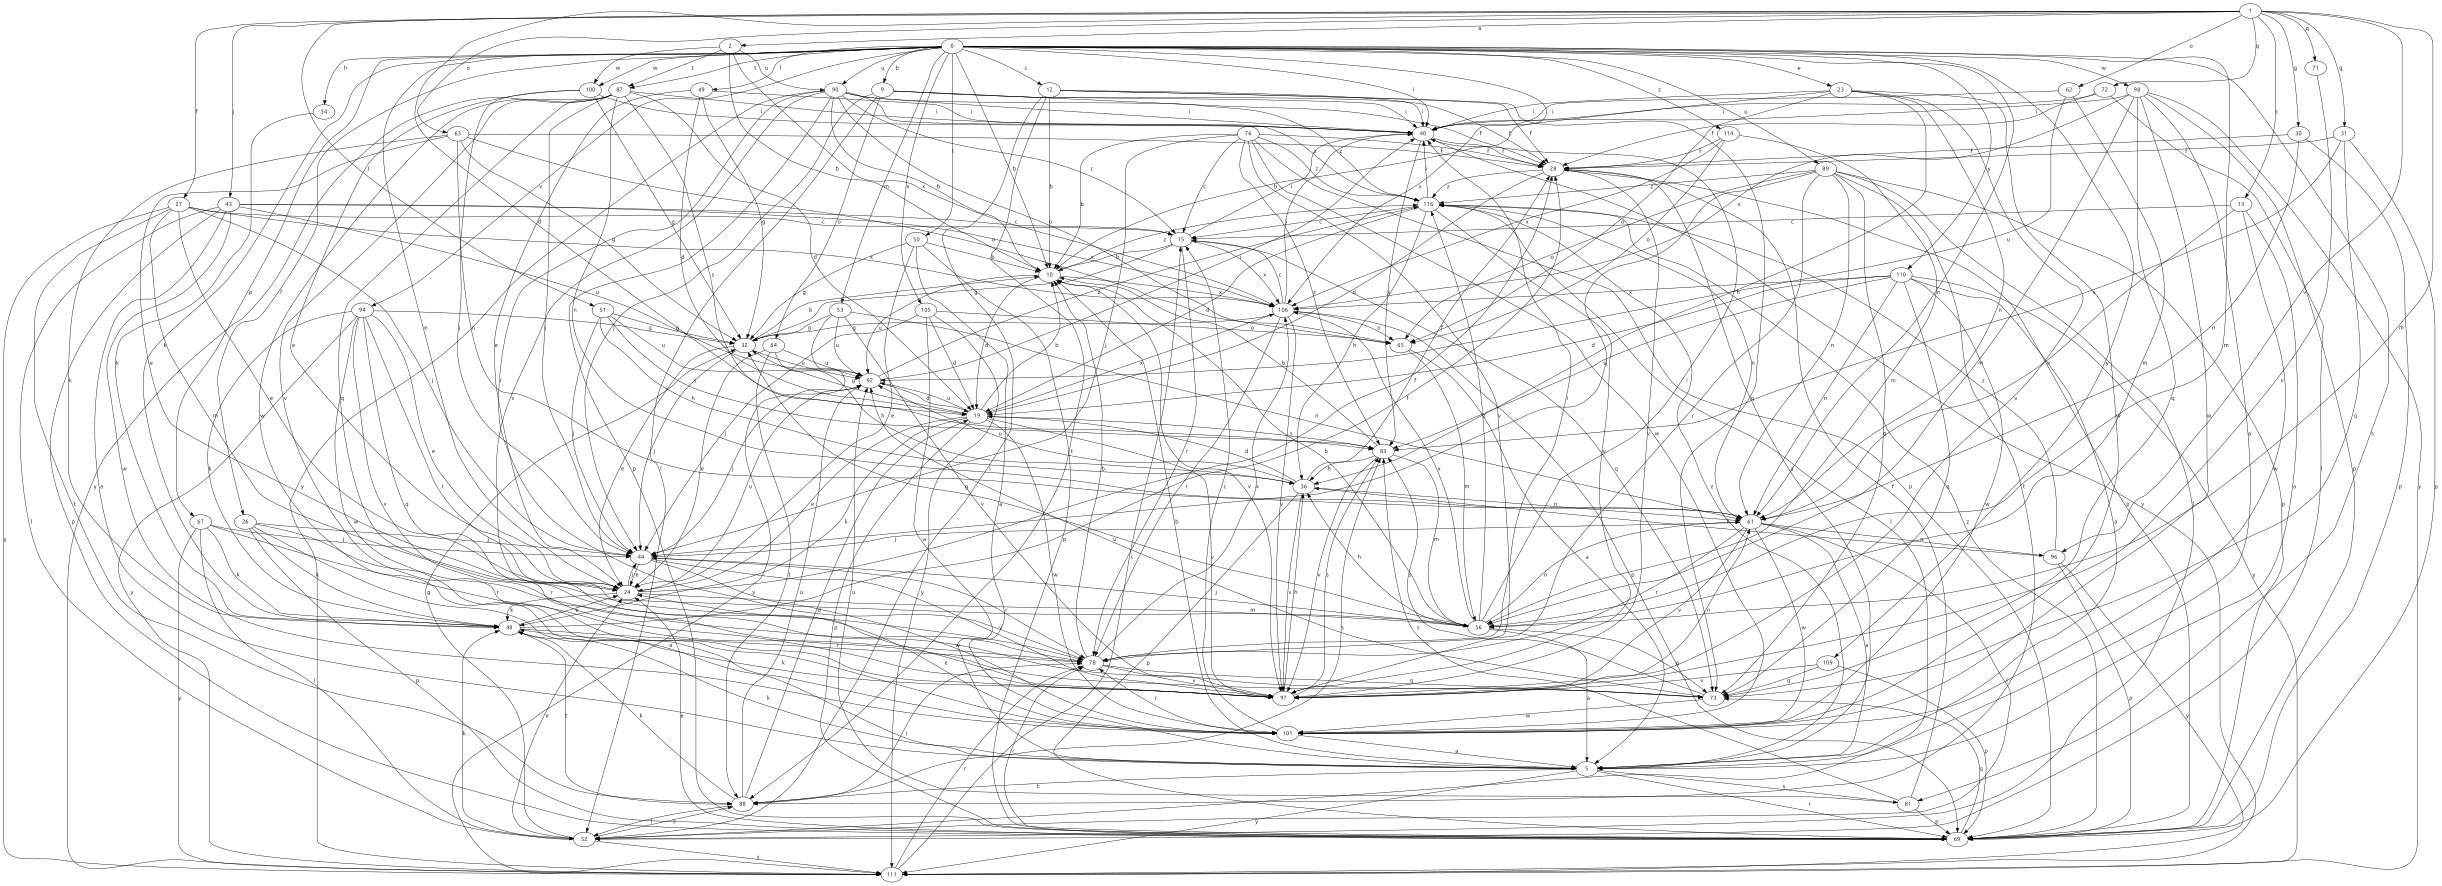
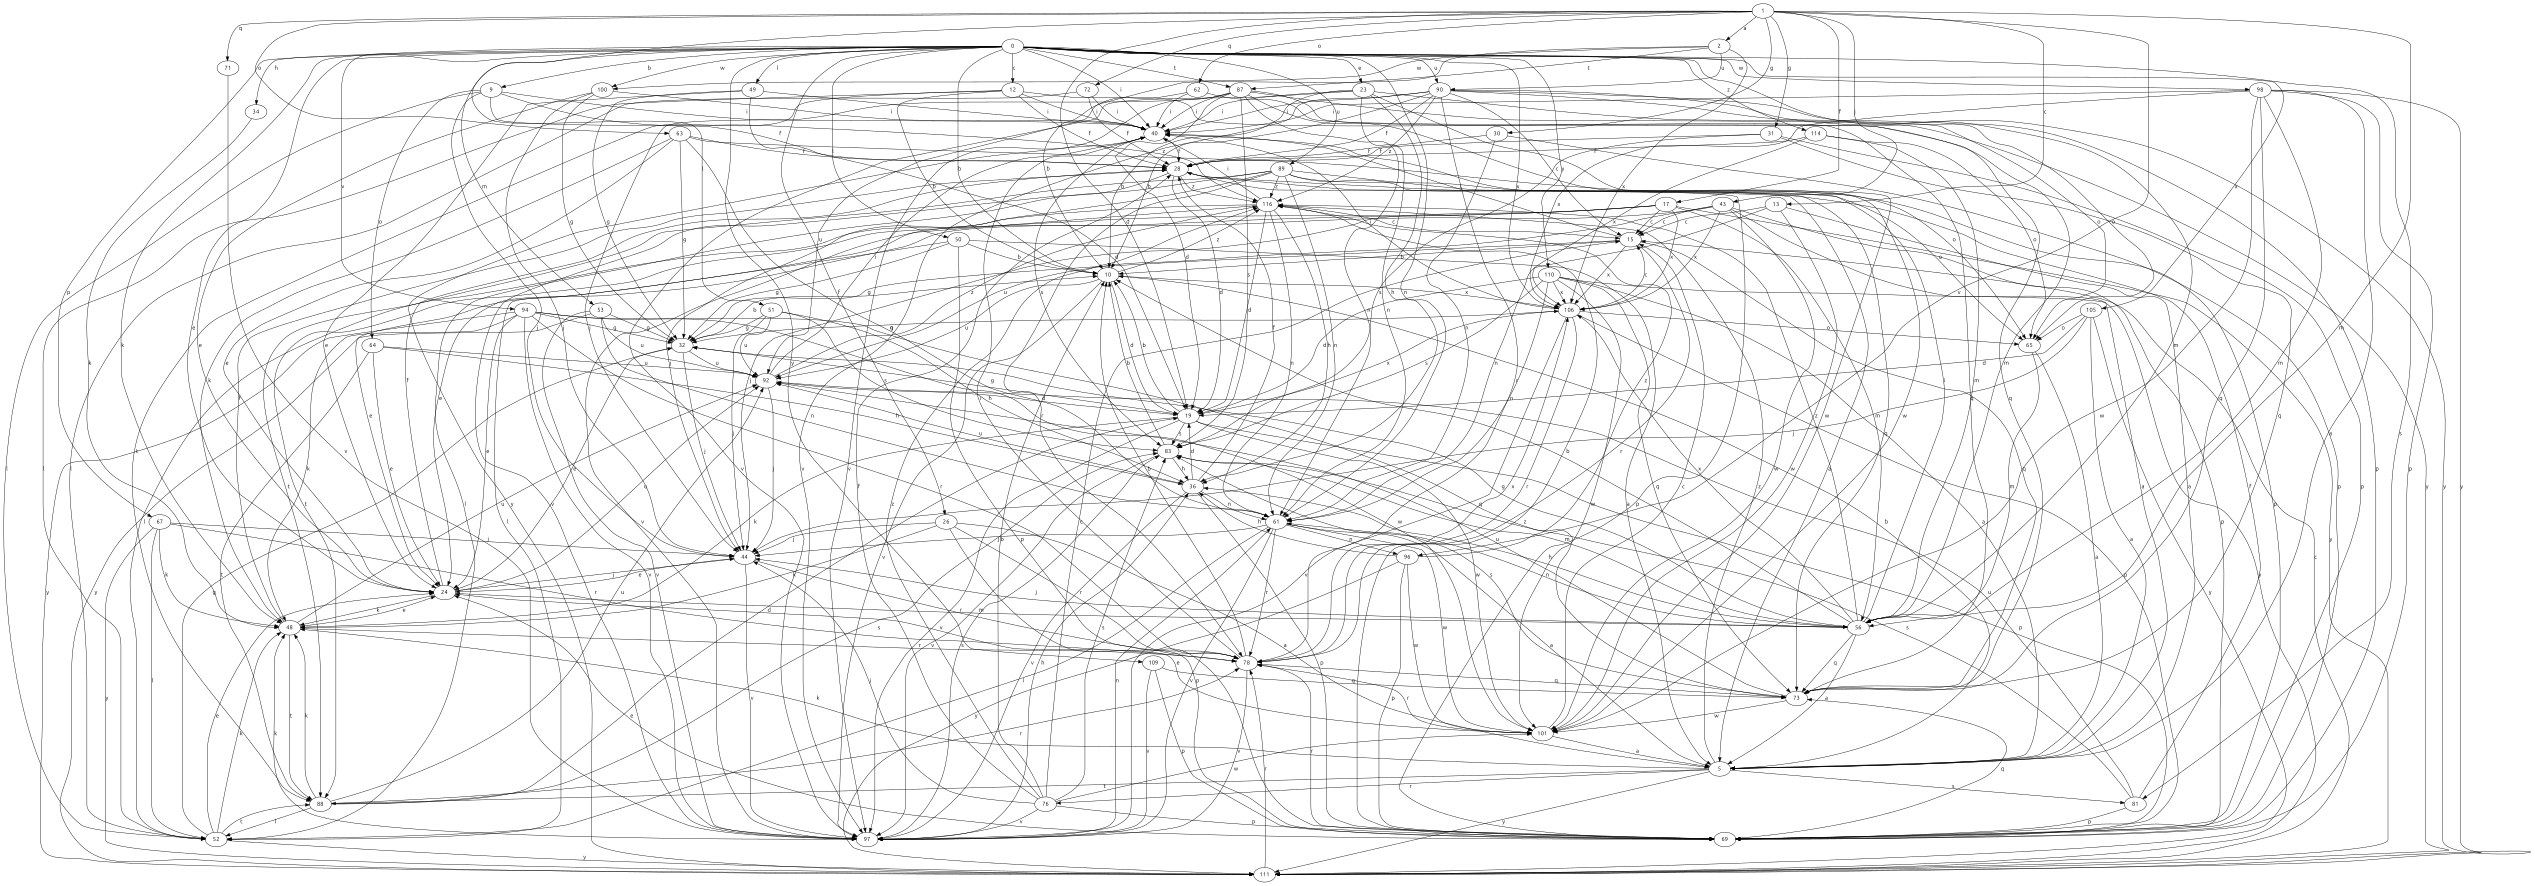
(179, 204) -> (1666, 204)
(925, 394) -> (519, 492)
(806, 507) -> none
(992, 664) -> (1421, 683)
(1770, 804) -> (1385, 785)
